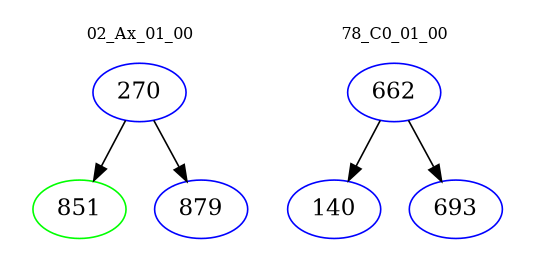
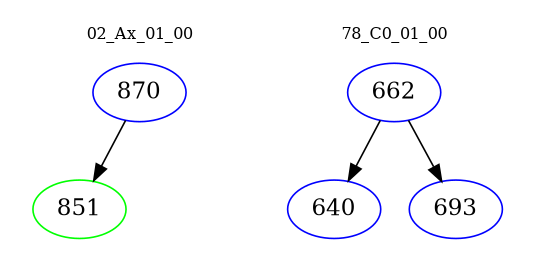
(140, 92) -> (140, 92)
(201, 209) -> none
(334, 209) -> (334, 209)
